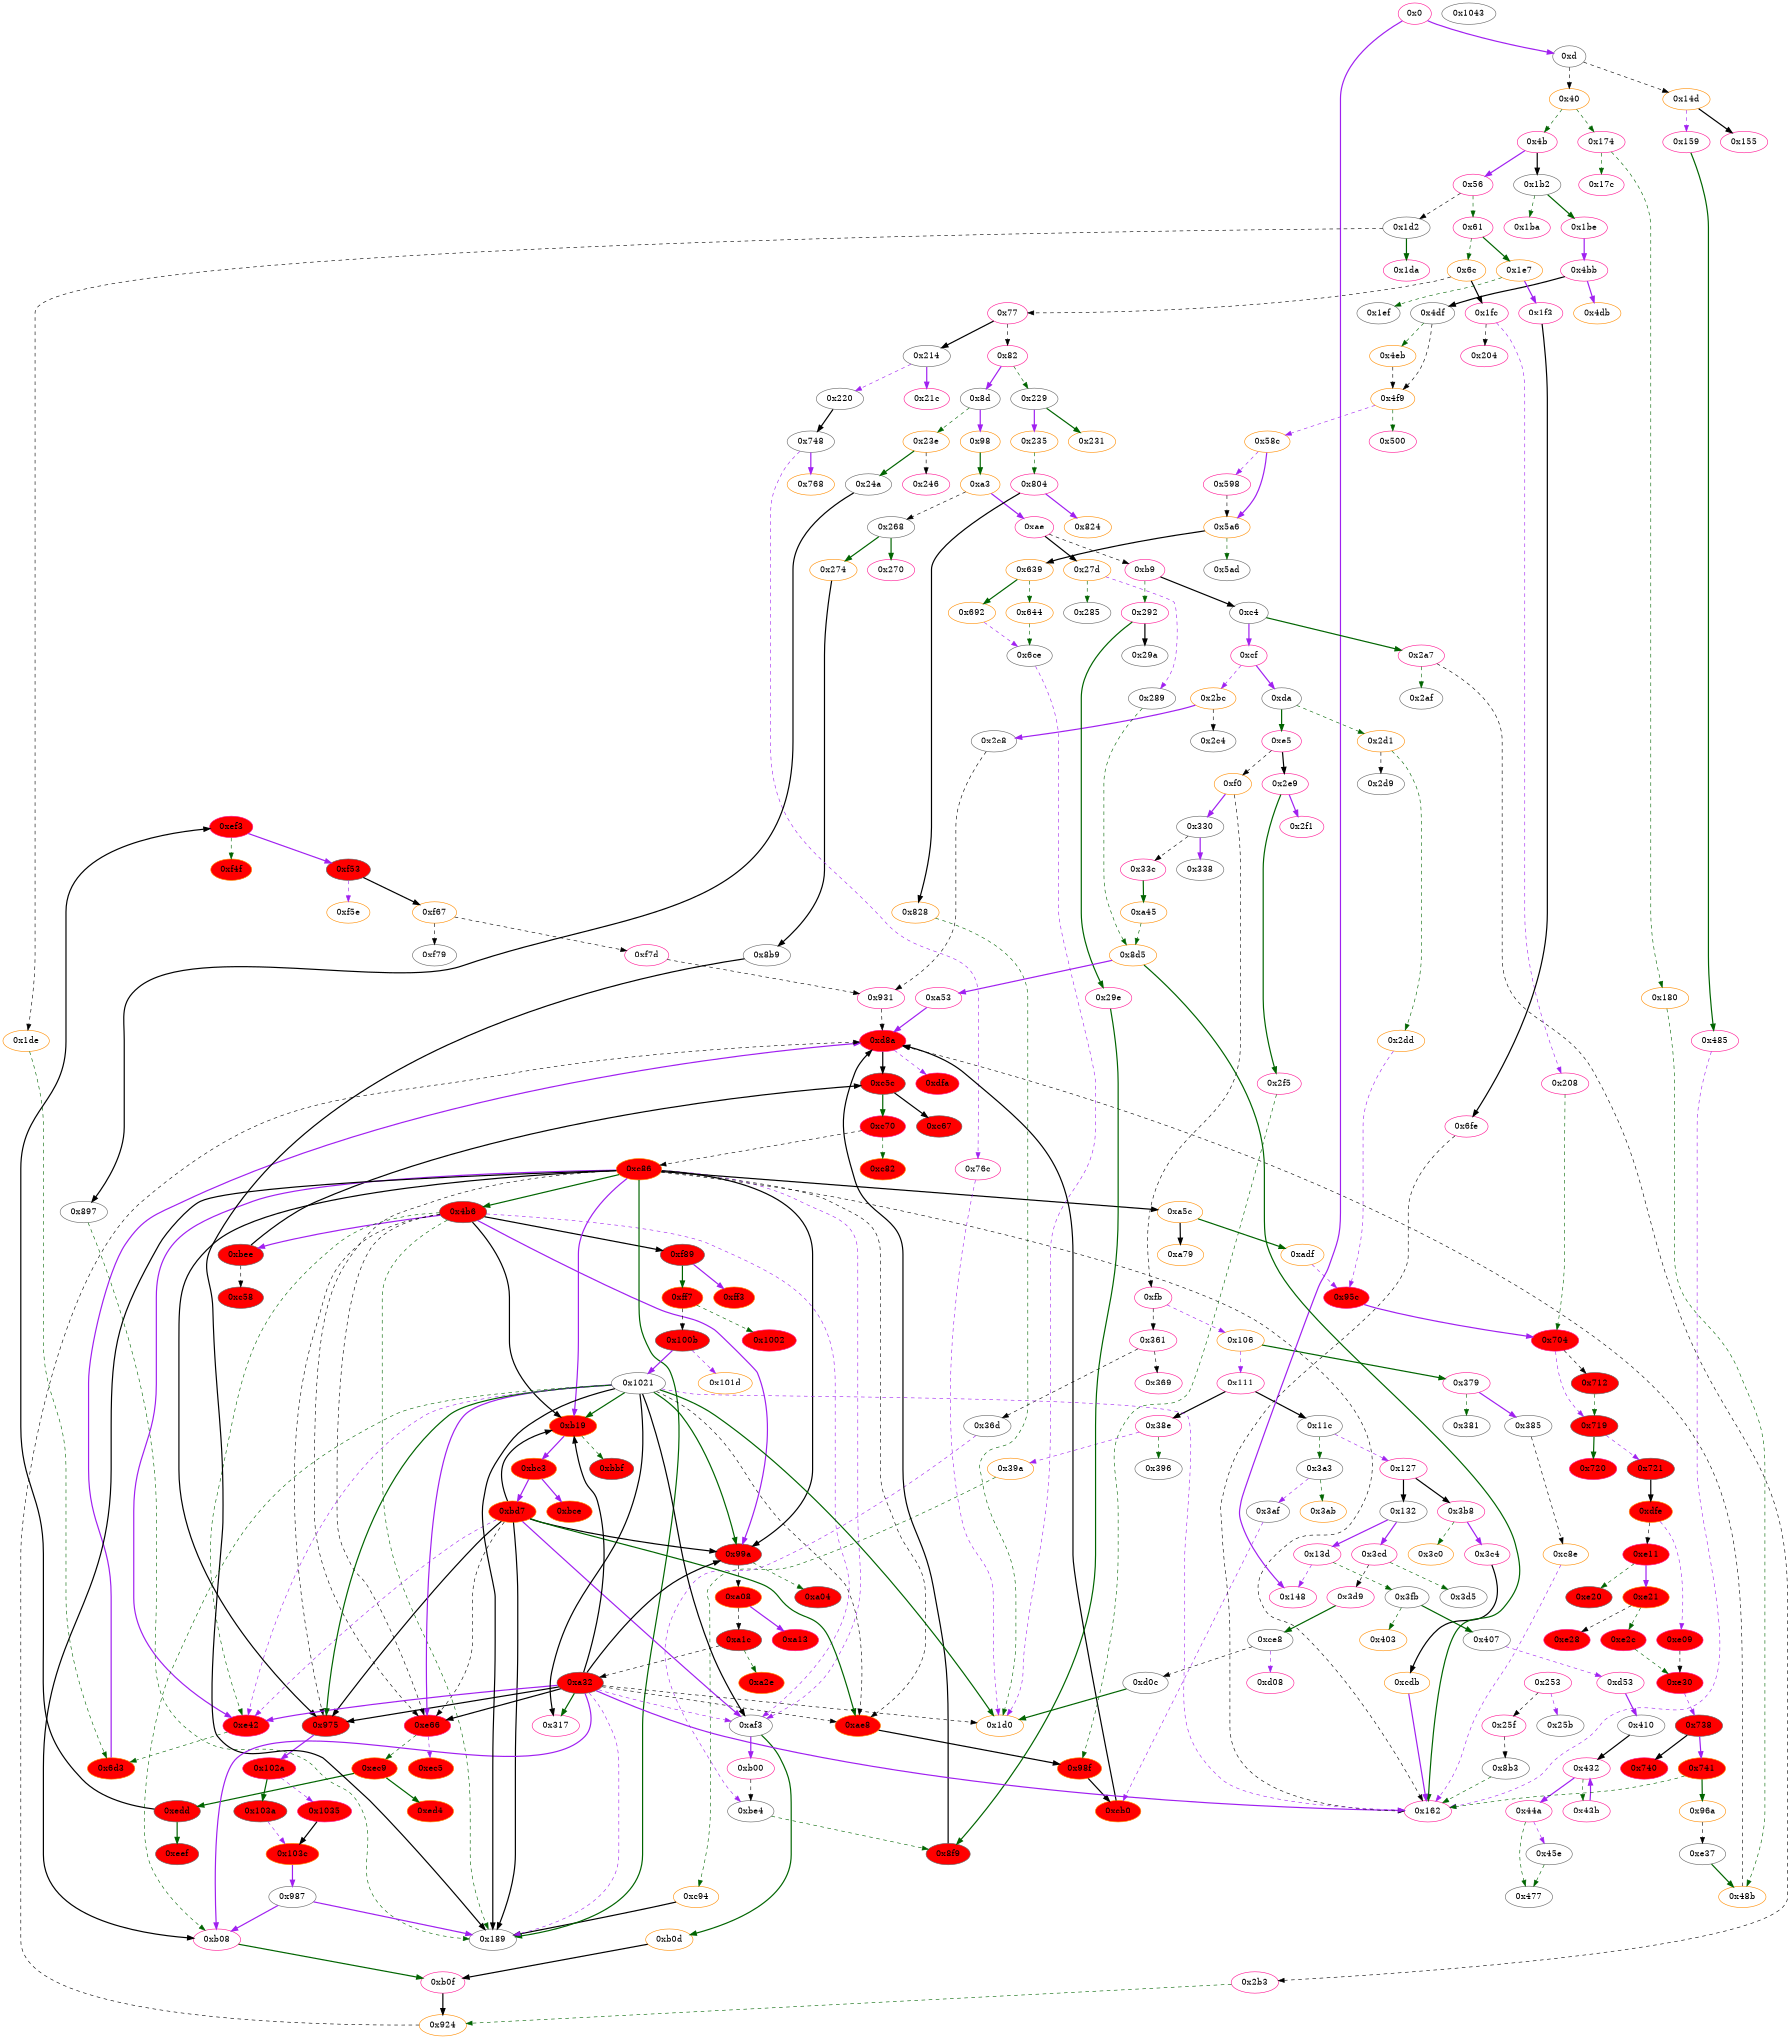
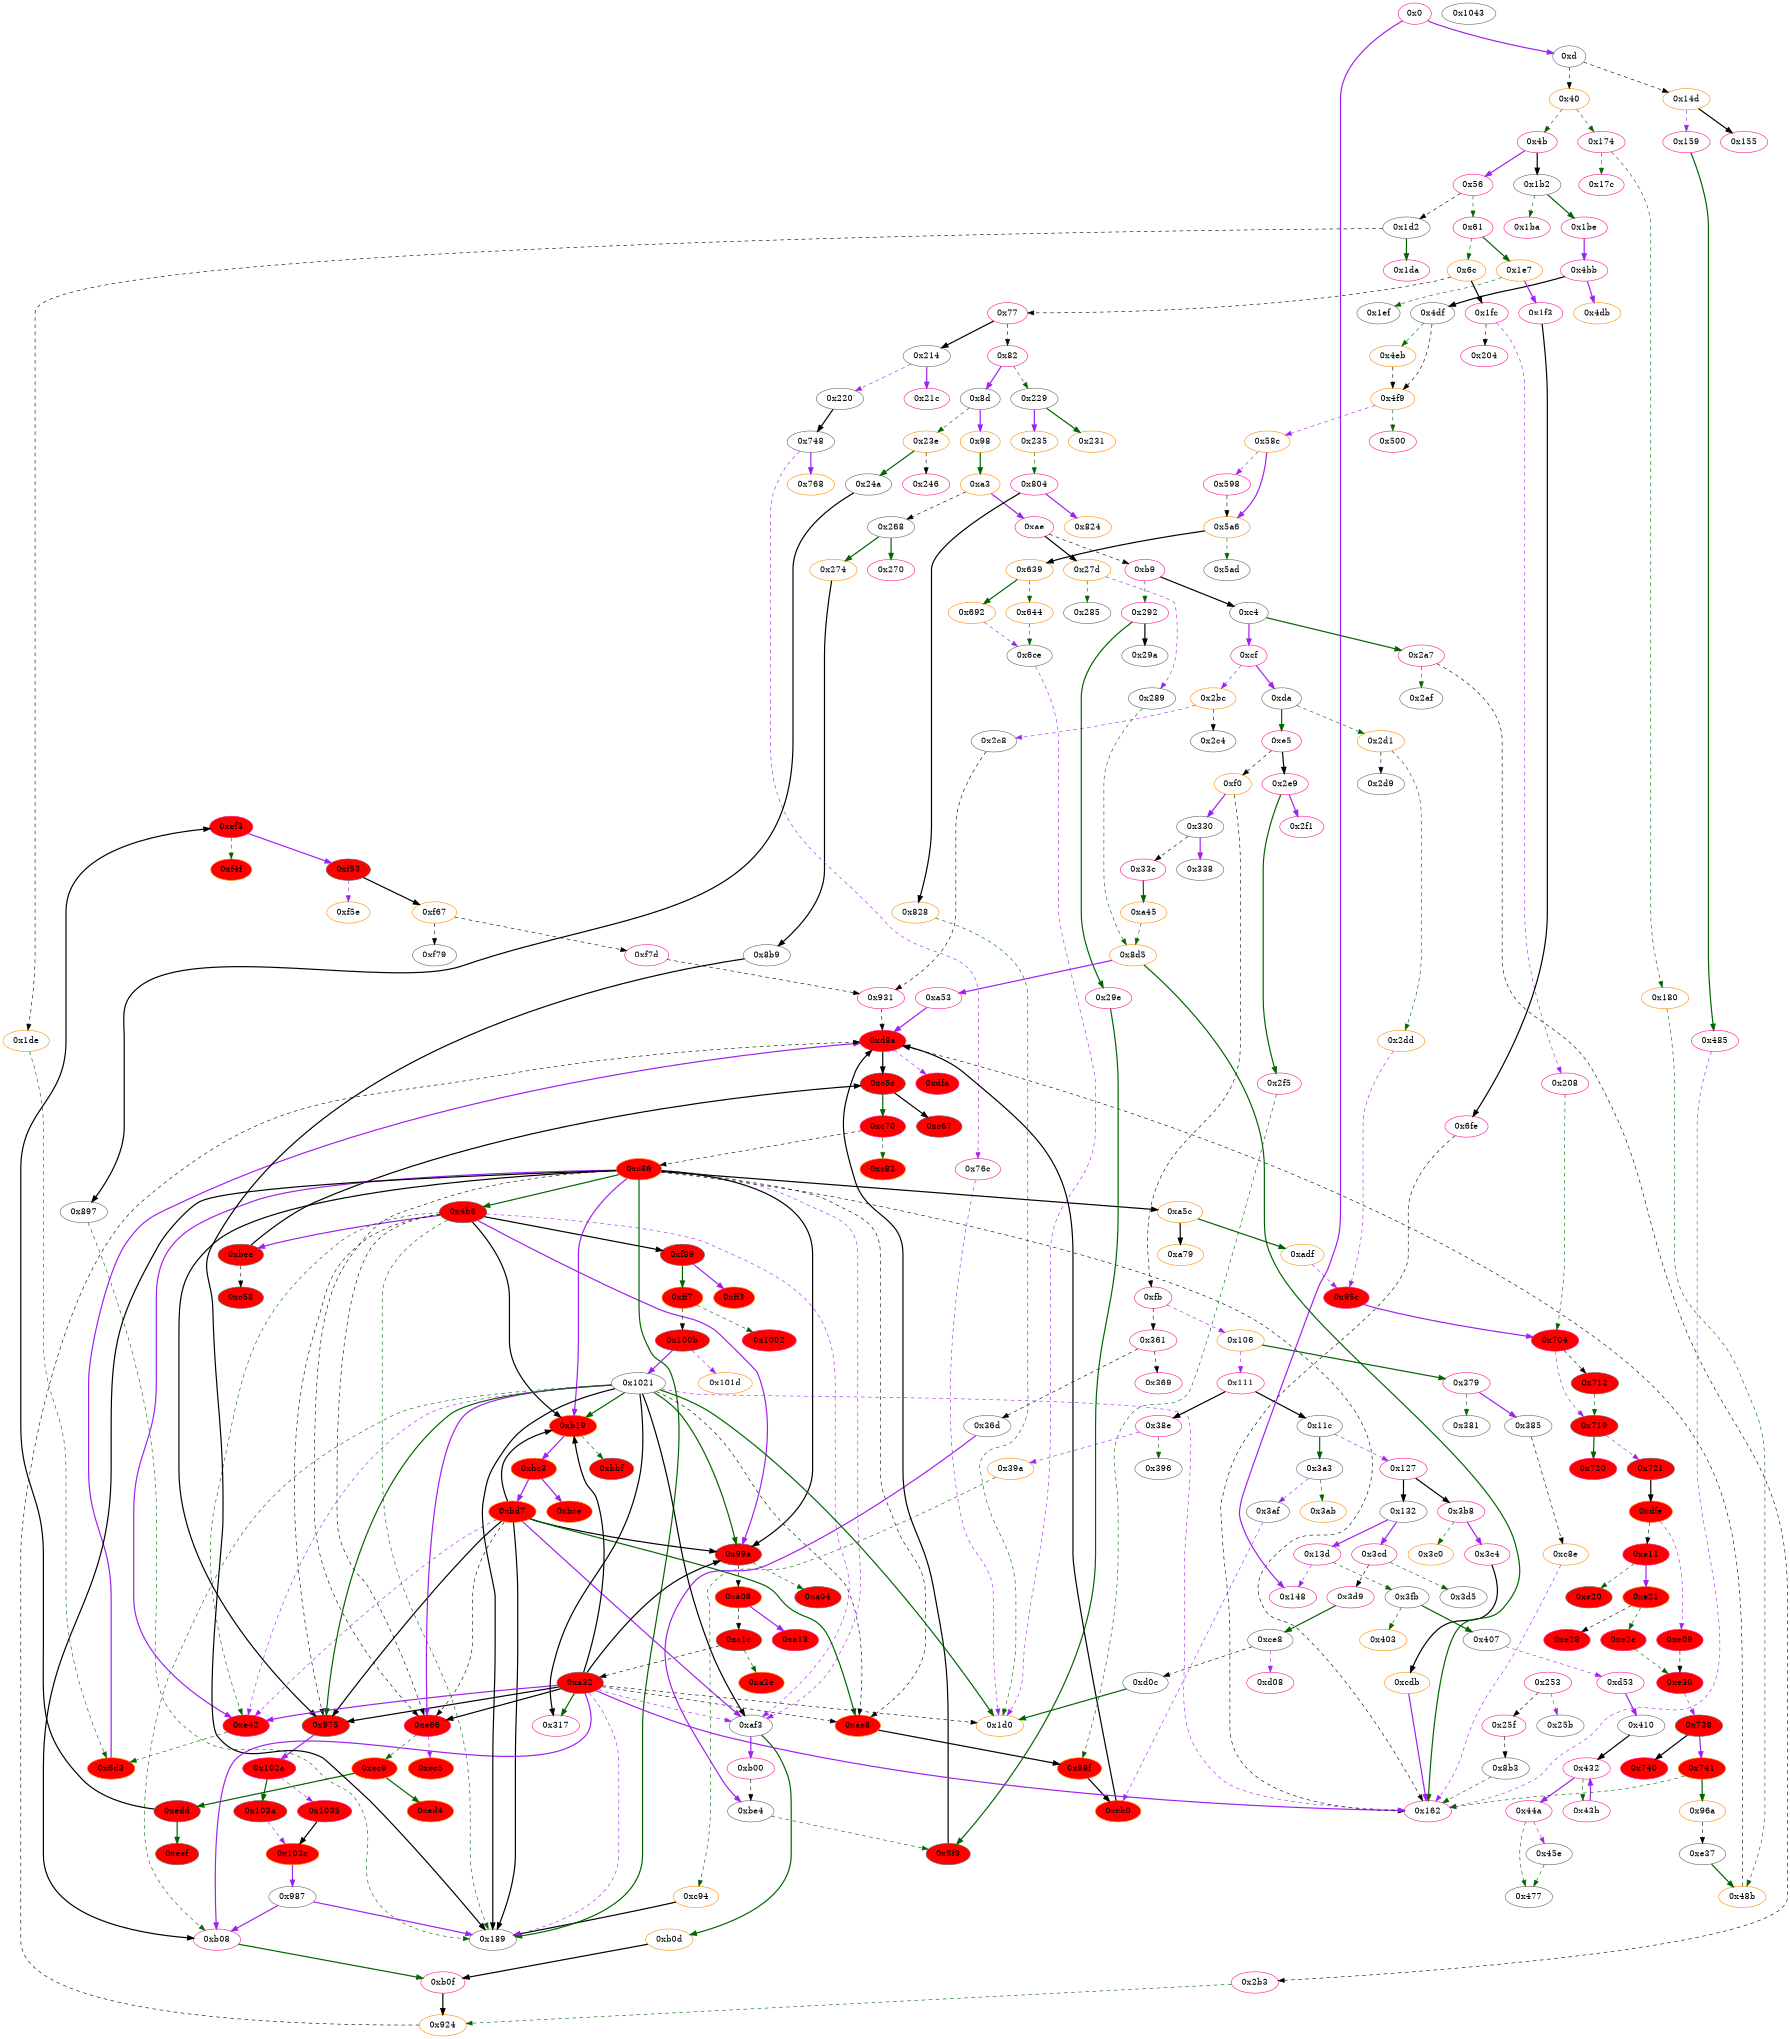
(1109, 724) -> (1109, 724)
(1320, 1445) -> (1320, 1445)
(704, 1575) -> (704, 1575)
